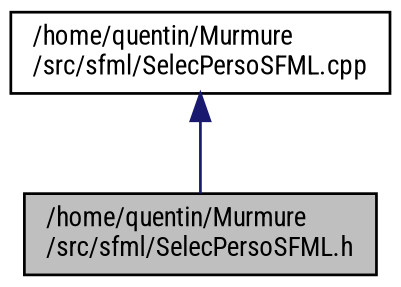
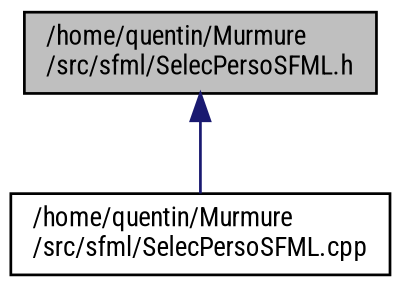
(200, 158) -> (200, 158)
